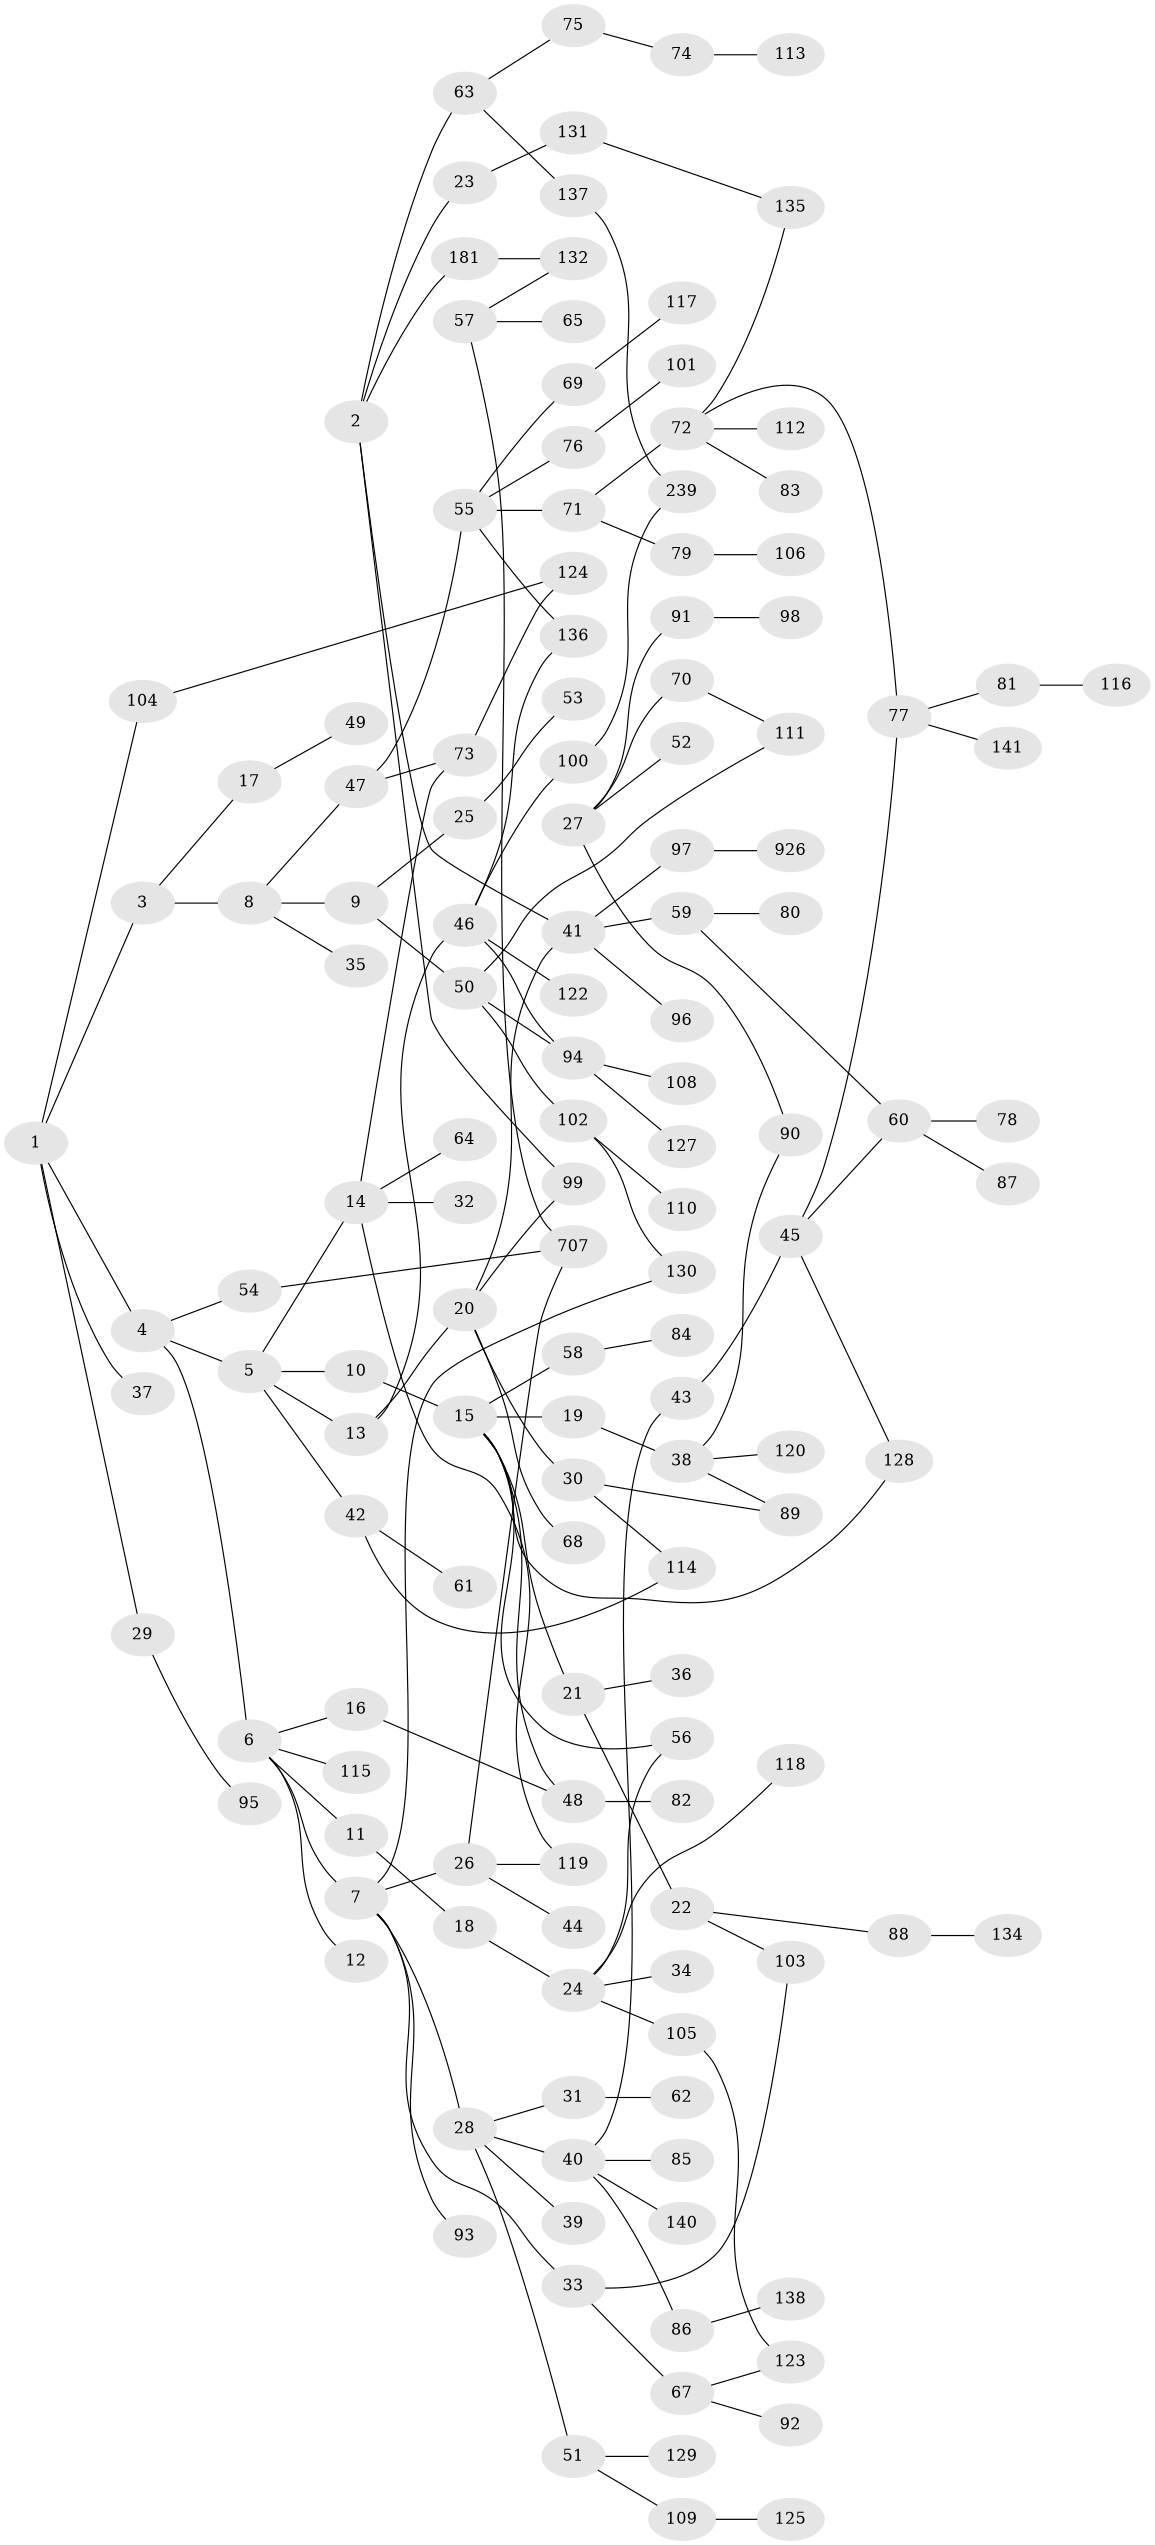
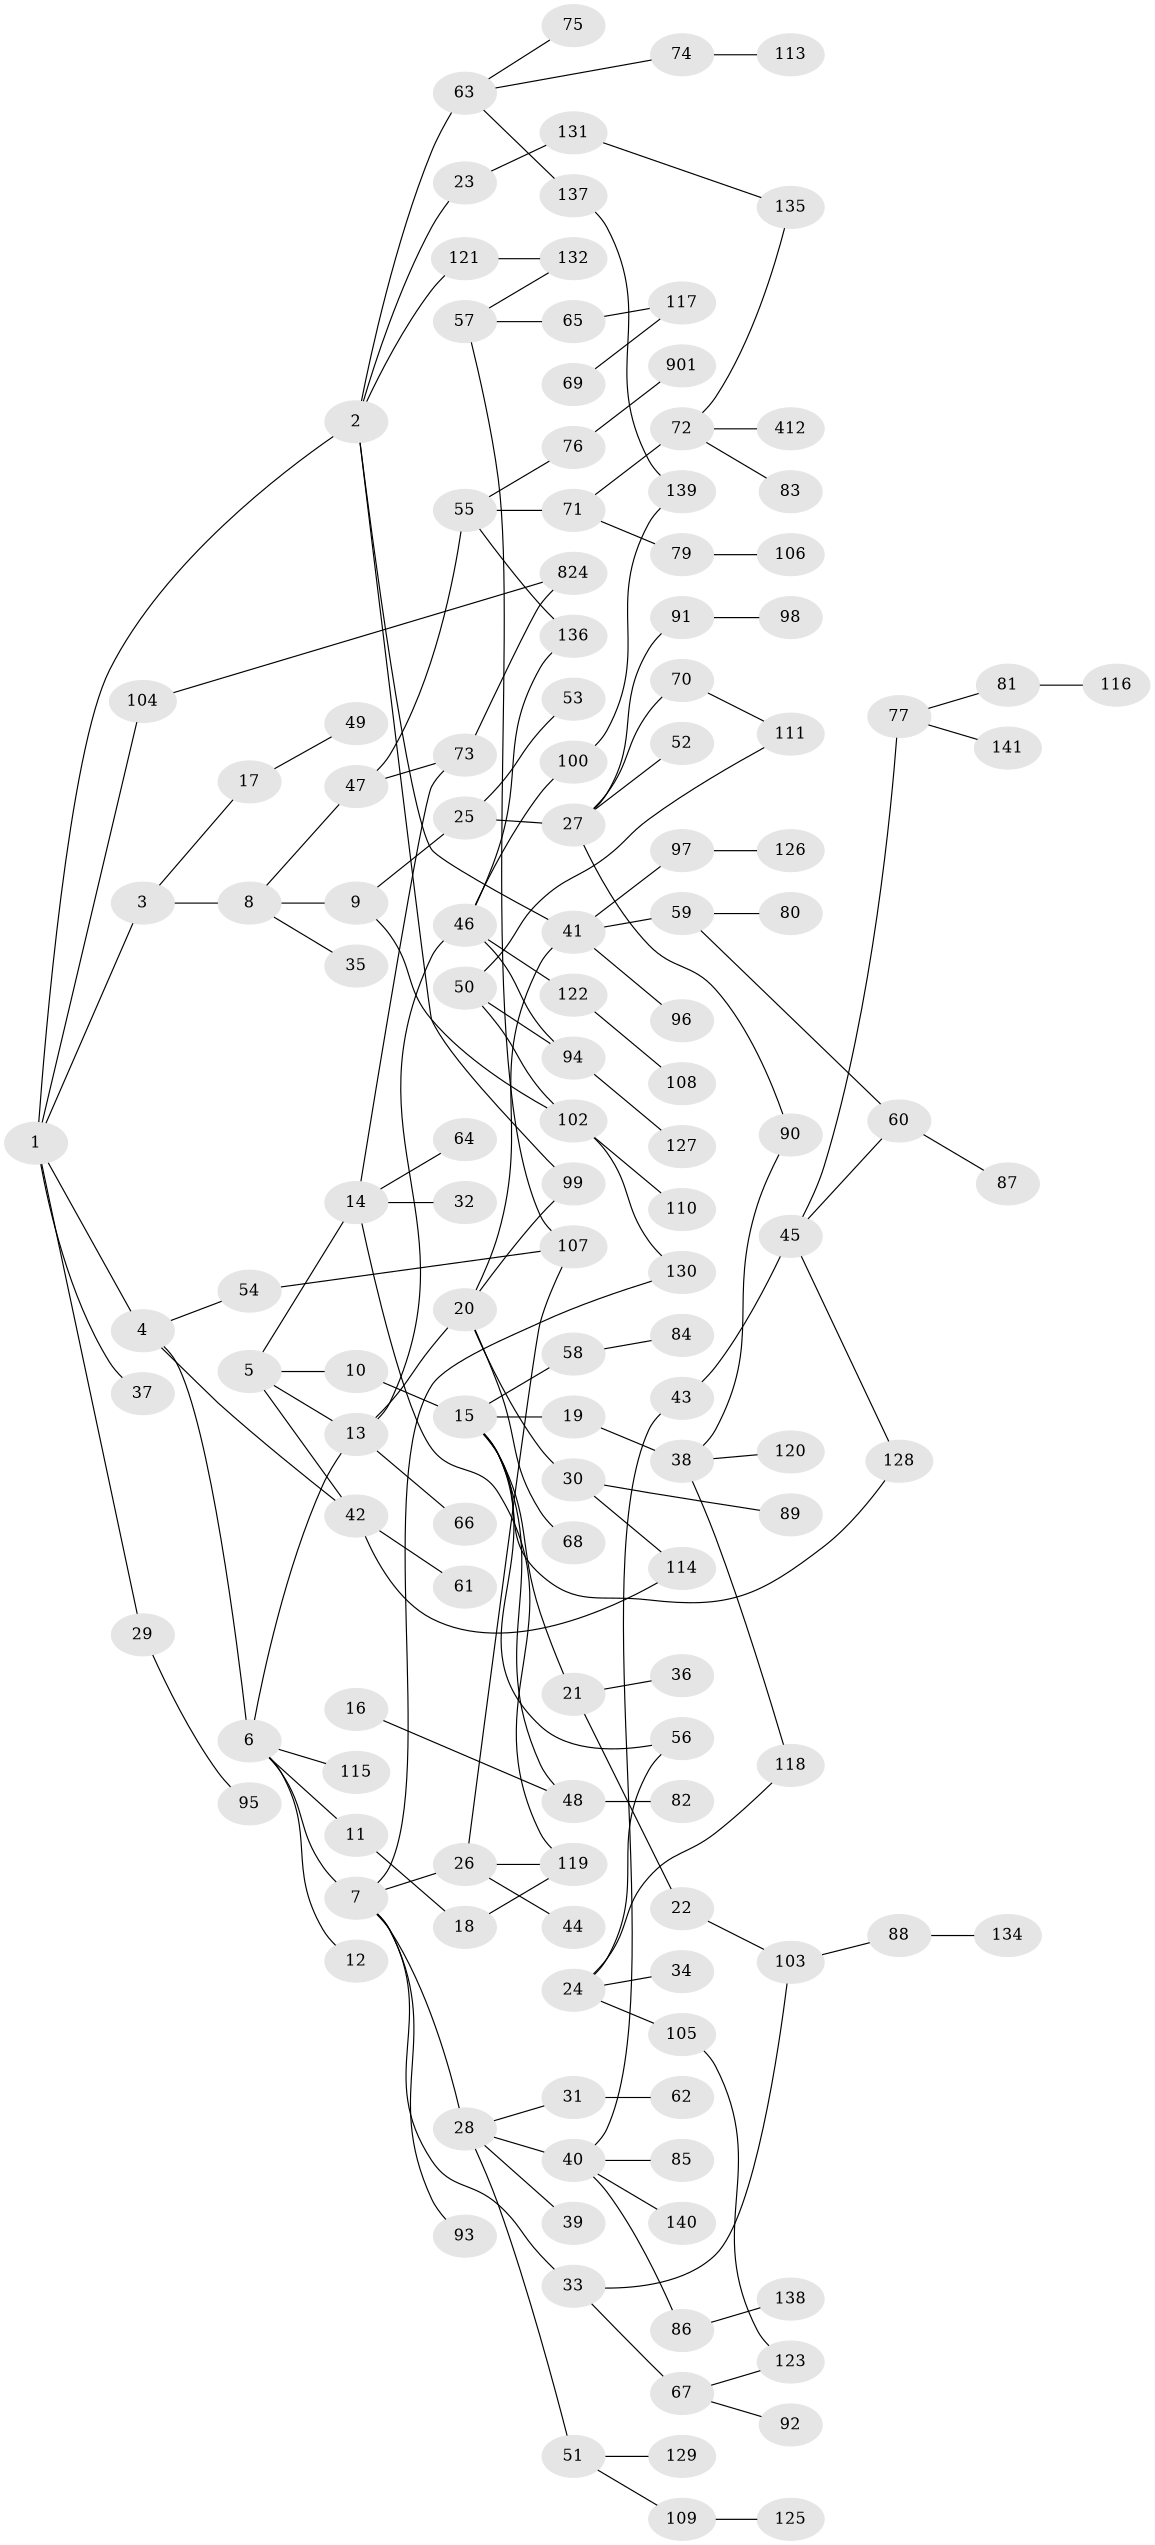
(628, 40) -> (574, 74)
(465, 259) -> (465, 259)
none -> (621, 313)
(682, 366) -> (682, 366)
(791, 429) -> (791, 429)
(515, 445) -> none
(863, 479) -> none
(682, 492) -> (682, 492)
(574, 573) -> (574, 573)
none -> (89, 733)
none -> (530, 822)
(791, 851) -> (791, 851)
(411, 946) -> (456, 1044)
(627, 1071) -> (628, 1039)
(1008, 1121) -> none
(574, 1247) -> (574, 1247)
(196, 1351) -> (246, 1427)
(736, 1488) -> (742, 1612)
none -> (465, 1524)
(303, 1725) -> (287, 1583)
(791, 1922) -> (846, 1949)
(519, 1959) -> (511, 1901)
